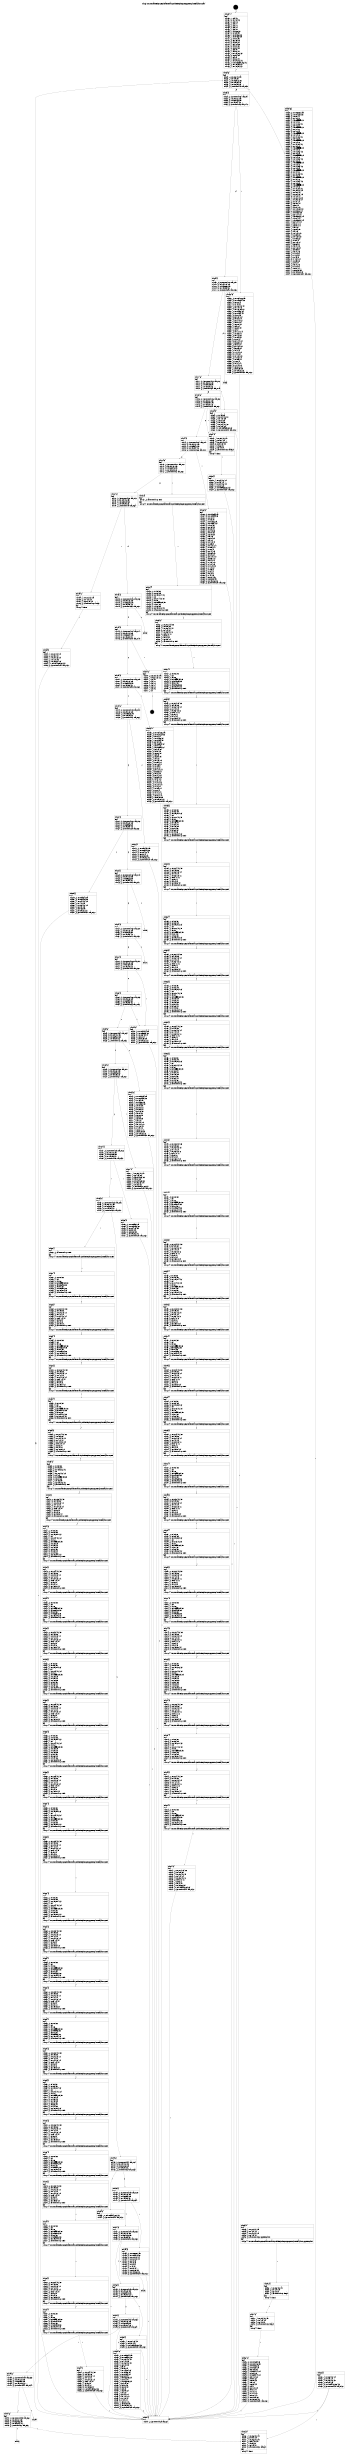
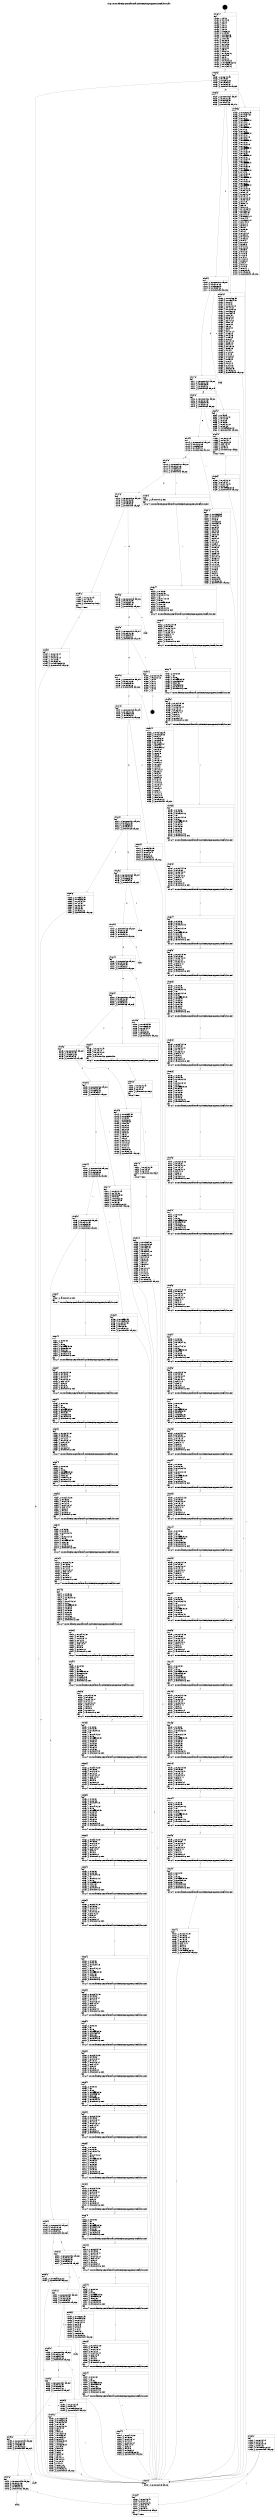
(135, 1016) -> (122, 1025)
